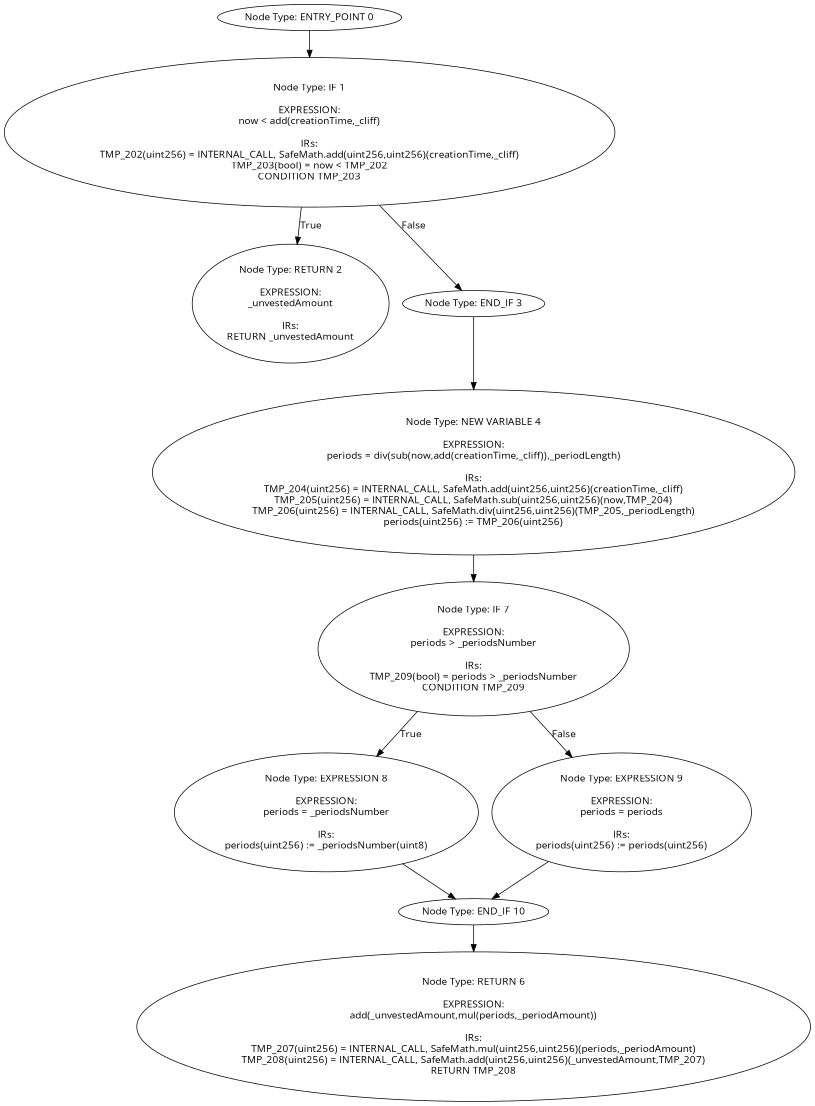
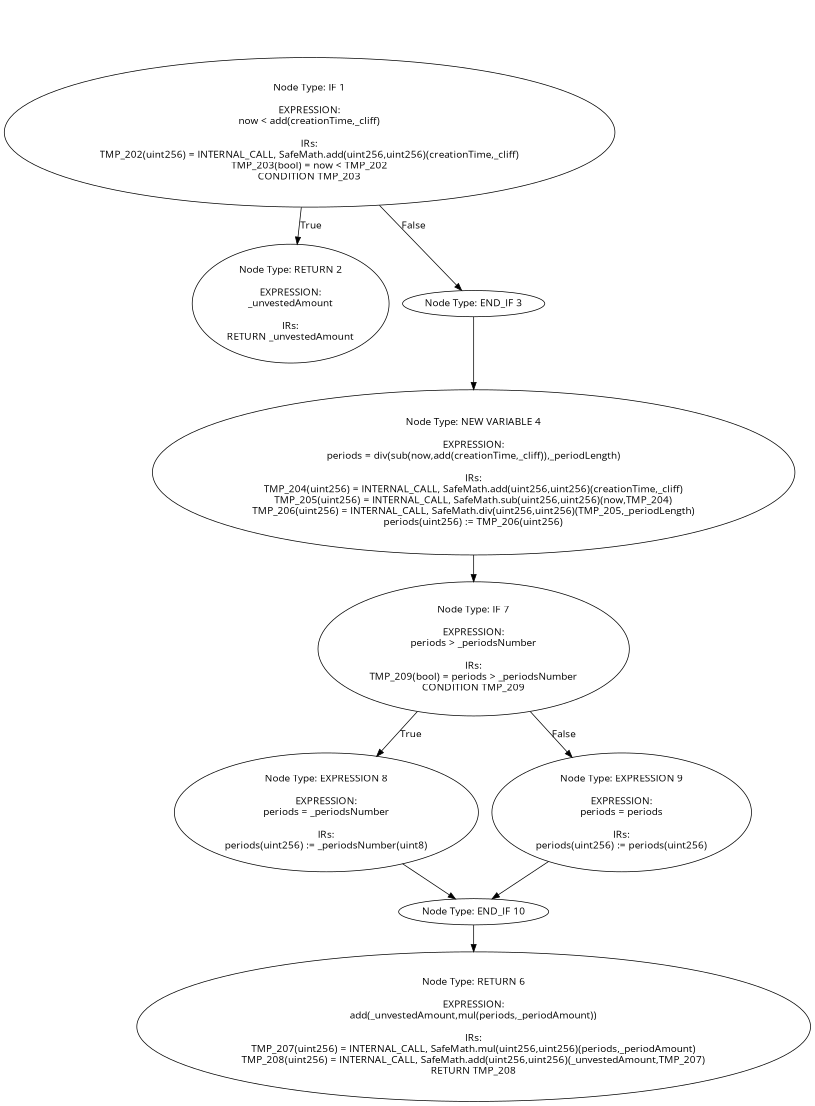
(310, 18) -> none
